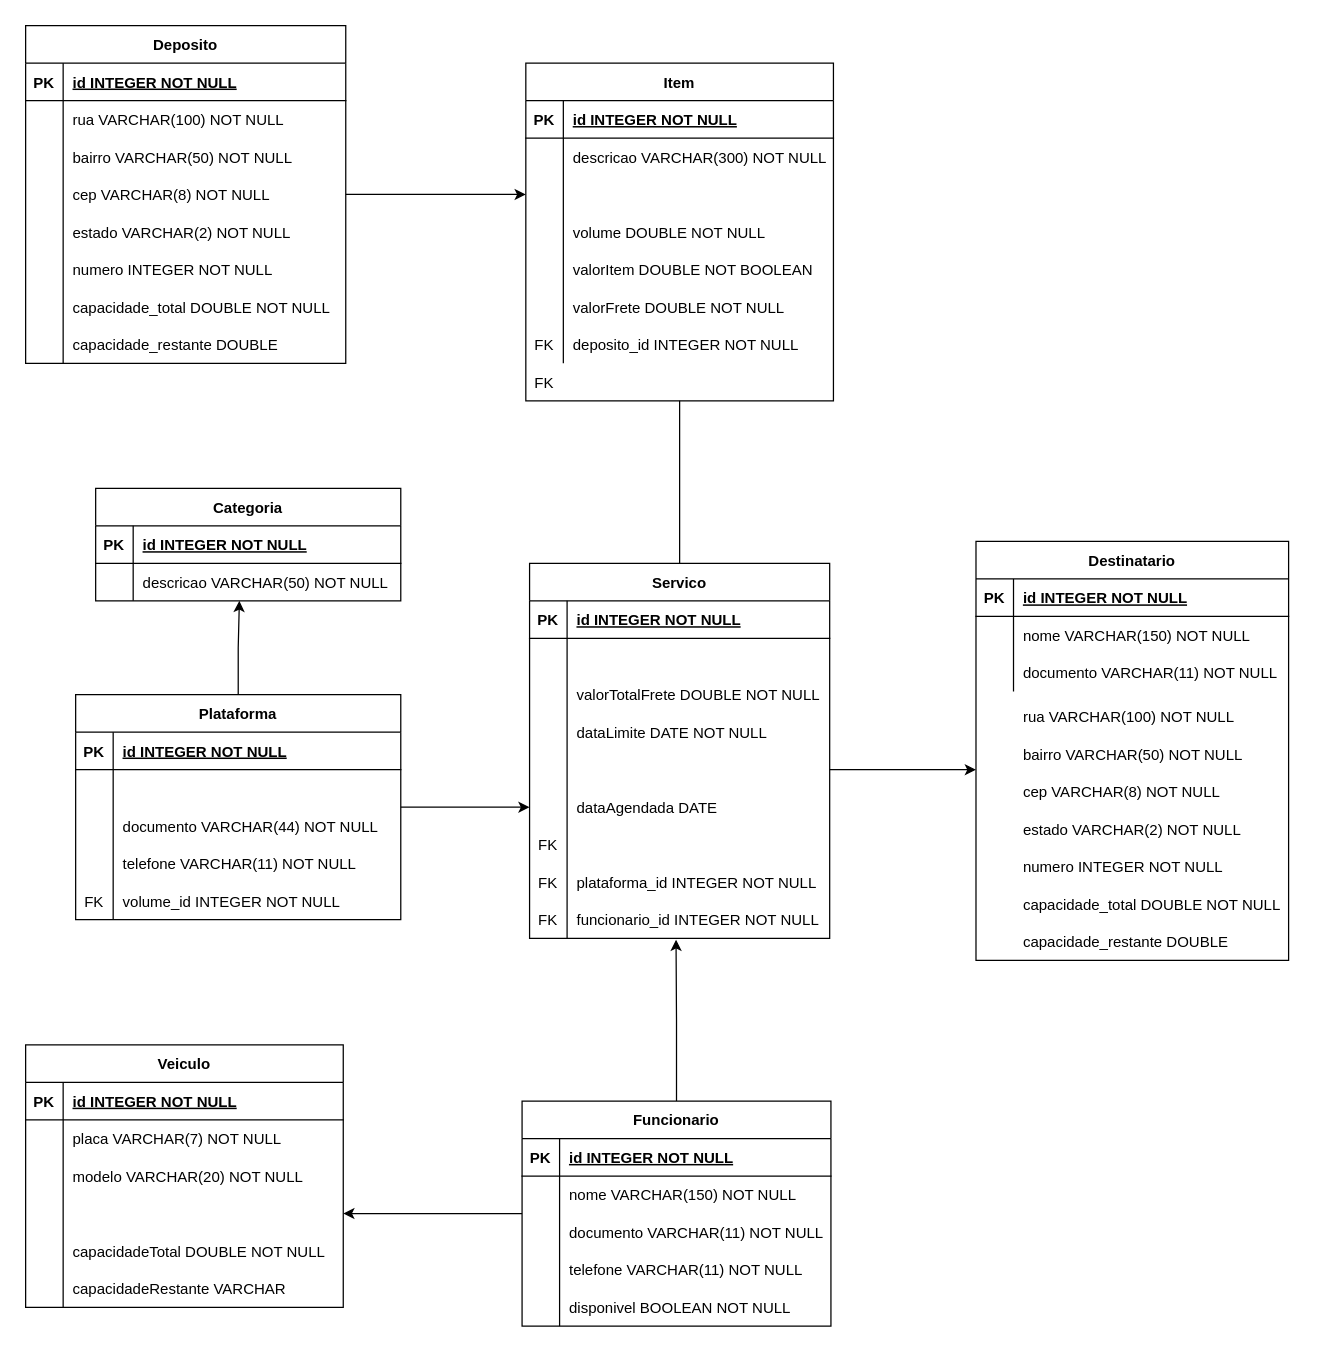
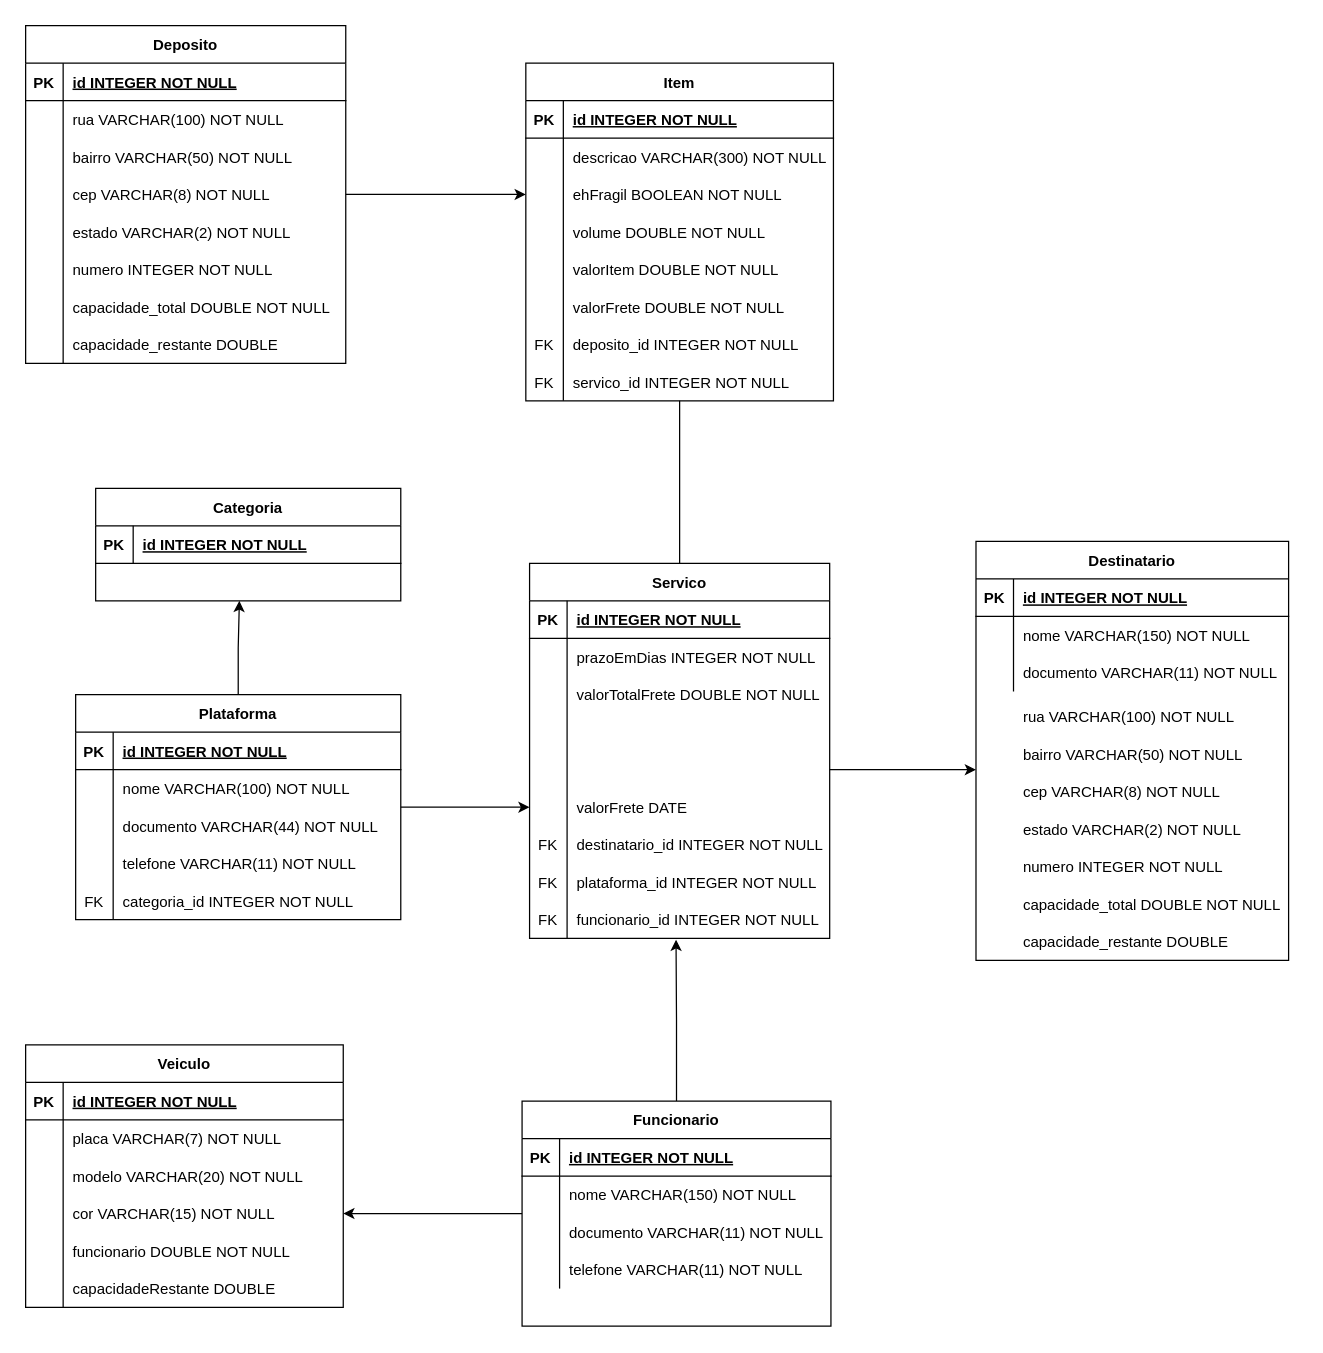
none -> (698, 194)
(682, 270) -> (670, 270)
none -> (698, 382)
(267, 582) -> none
none -> (698, 657)
(698, 732) -> none
none -> (257, 788)
(646, 808) -> (635, 808)
none -> (698, 844)
(222, 901) -> (235, 901)
none -> (203, 1213)
(193, 1251) -> (176, 1251)
(178, 1289) -> (174, 1289)
(695, 1307) -> none
